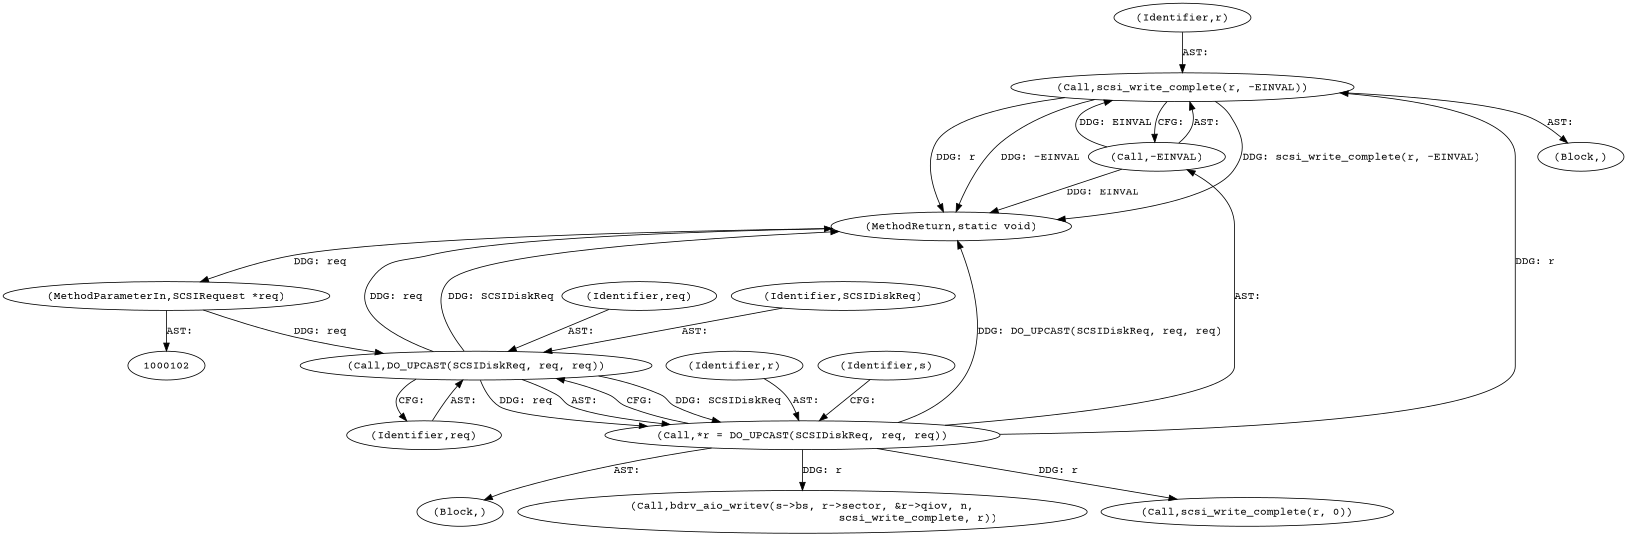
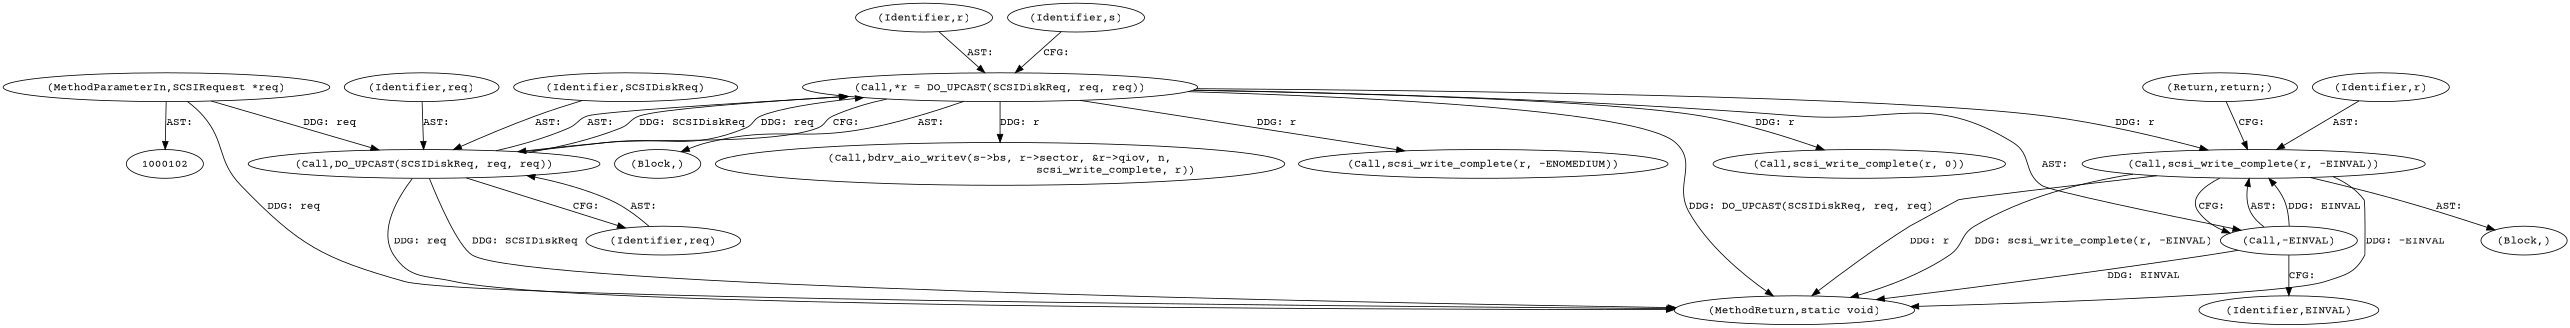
none -> (2220, 87)
none -> (1483, 164)
(518, 237) -> (888, 300)
none -> (2289, 310)
